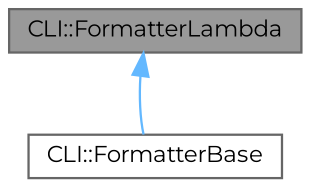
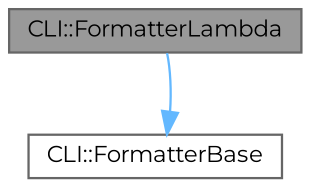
(140, 105) -> (170, 82)
